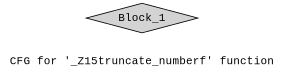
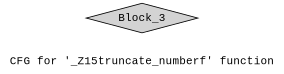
(142, 18) -> (142, 18)
